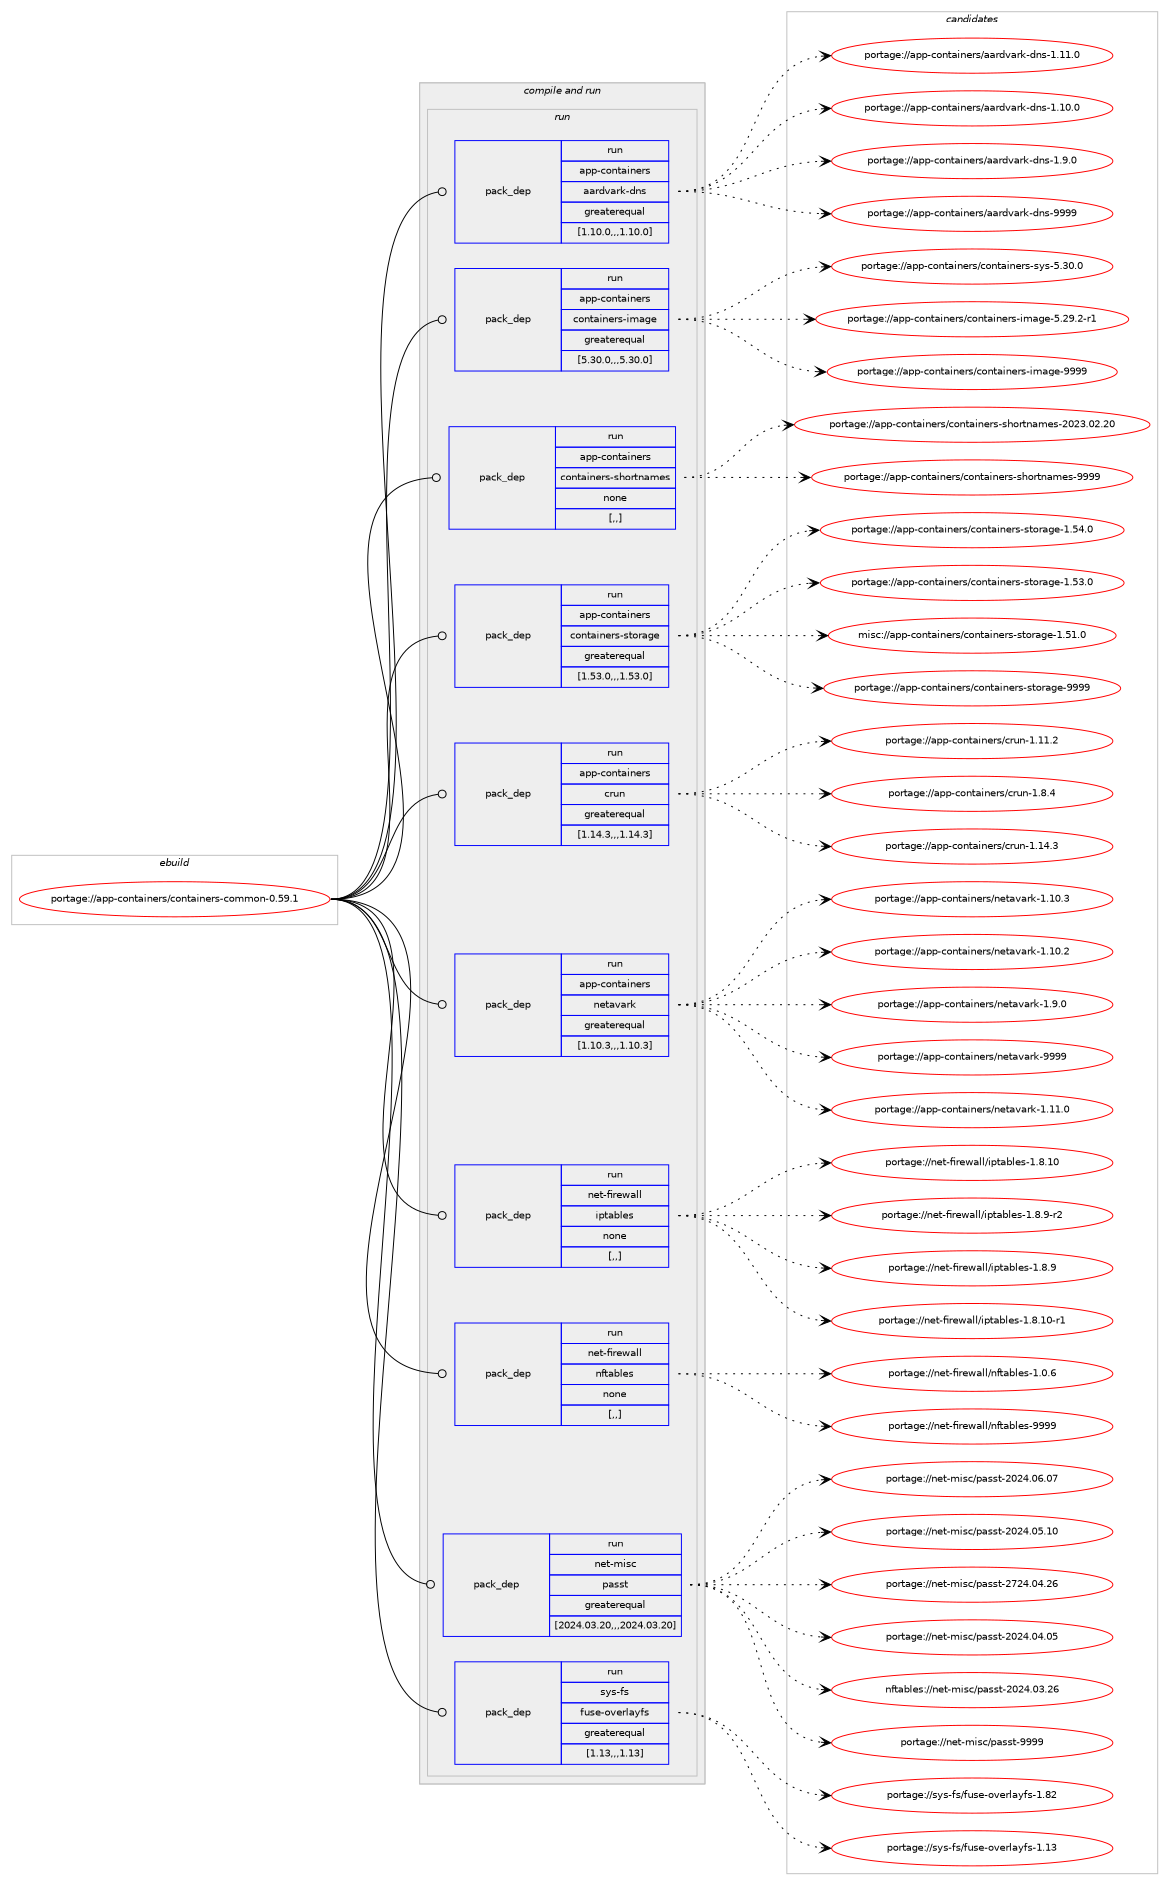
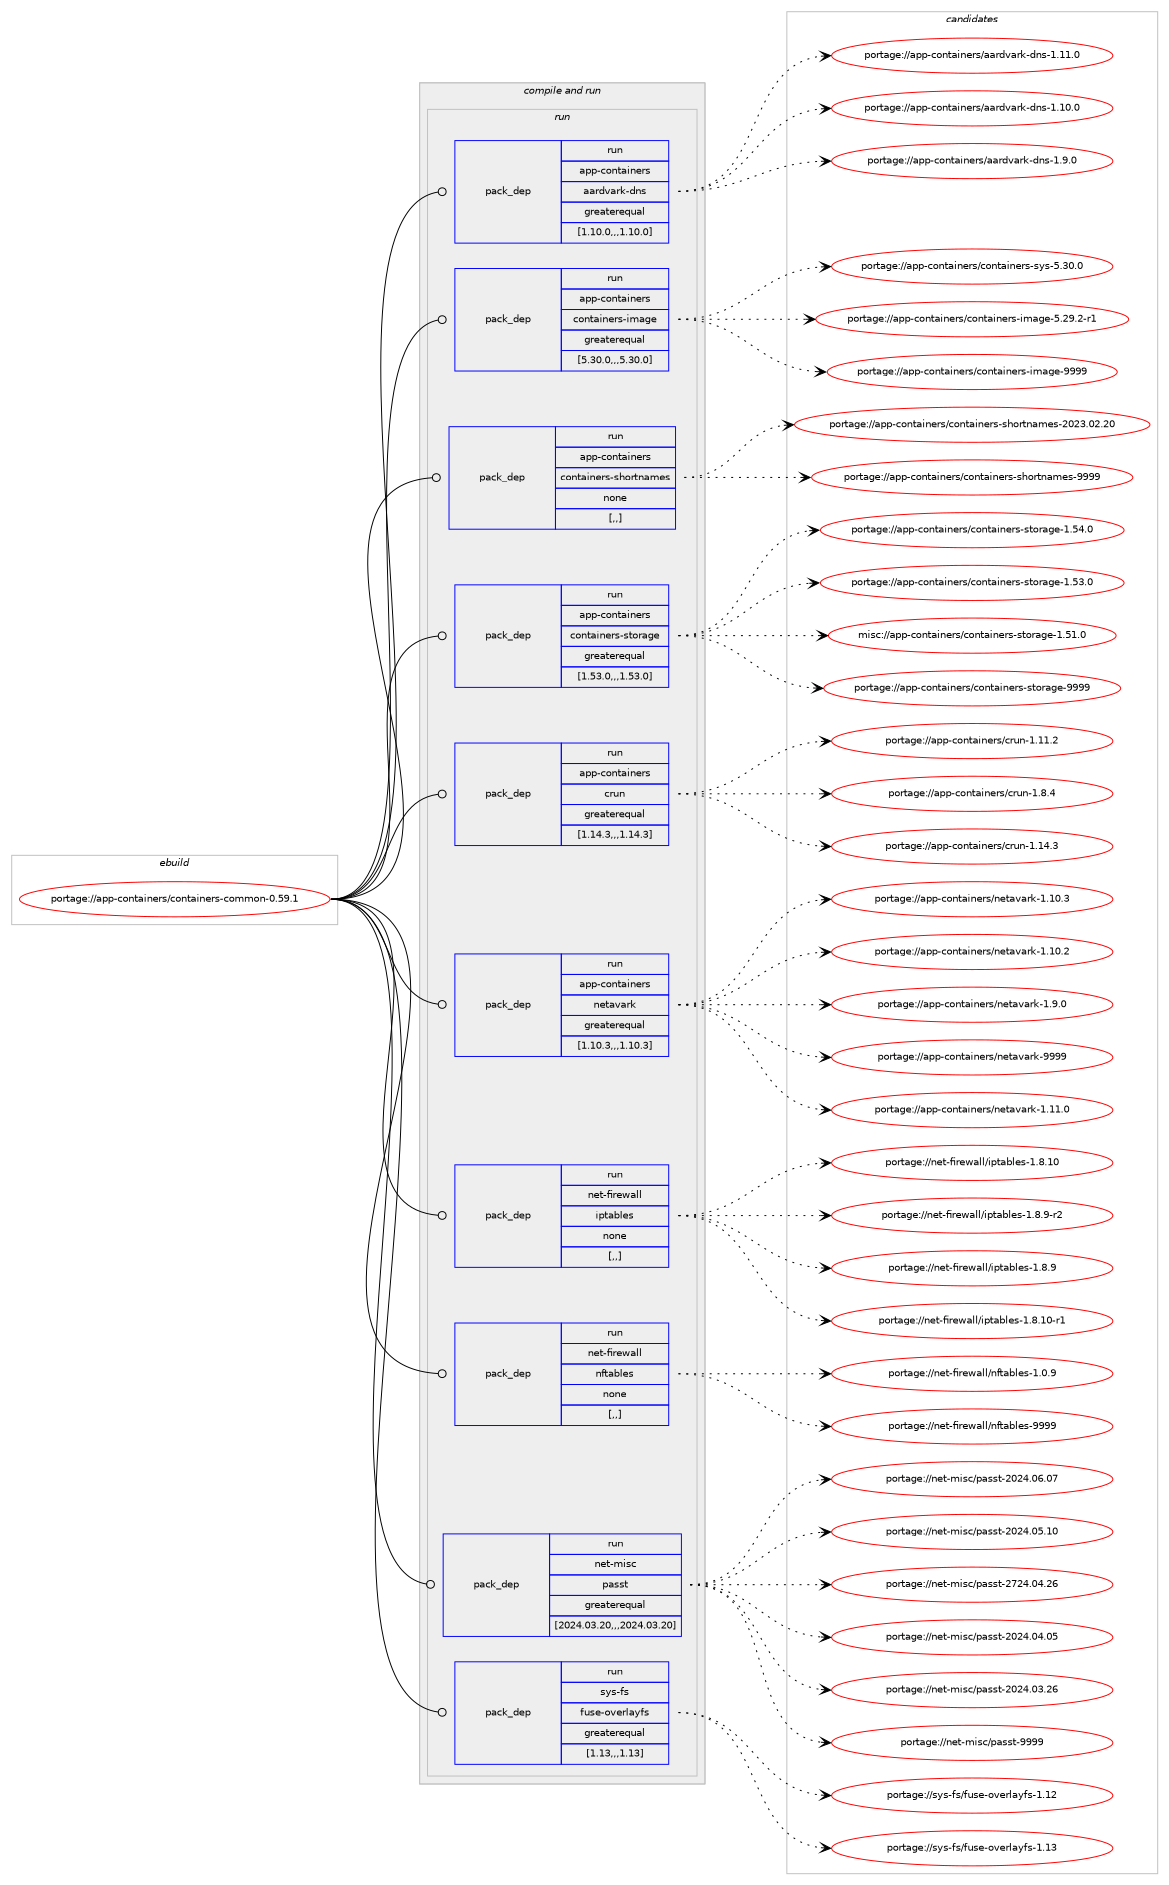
(972, 214) -> none
(972, 1374) -> (972, 1374)
(972, 1690) -> (972, 1690)
(972, 1796) -> (972, 1796)
